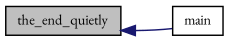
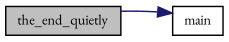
(154, 30) -> (139, 11)
